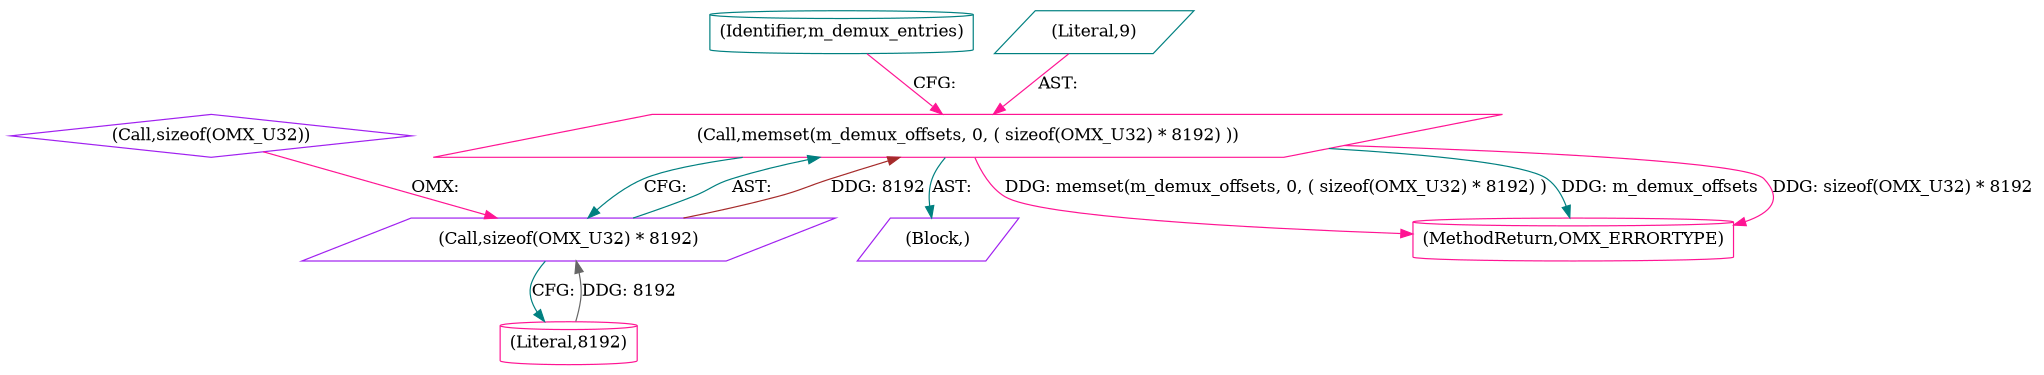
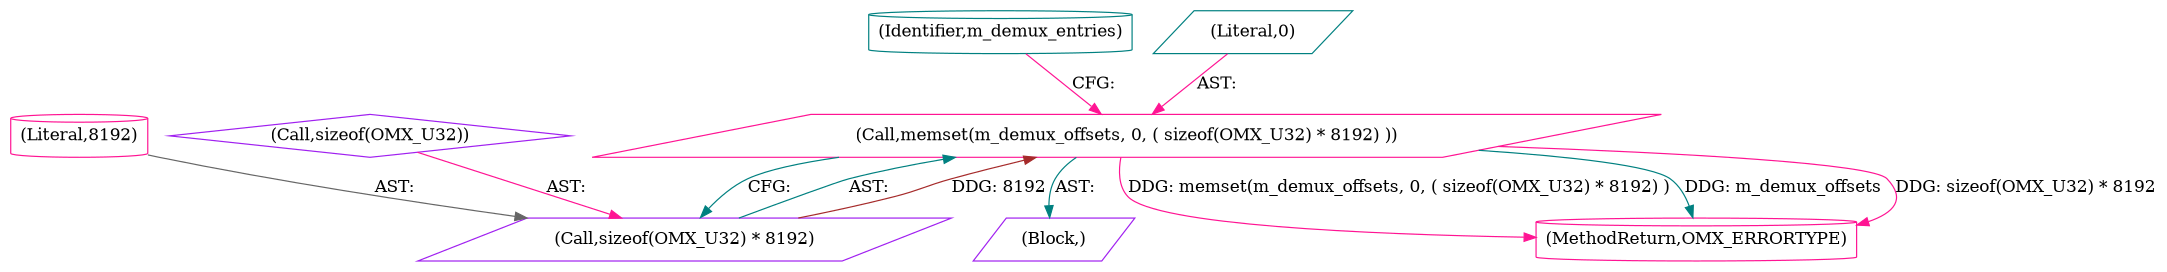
(1094, 32) -> (1253, 32)
(438, 188) -> (569, 188)
(531, 285) -> none
(629, 291) -> (397, 188)
